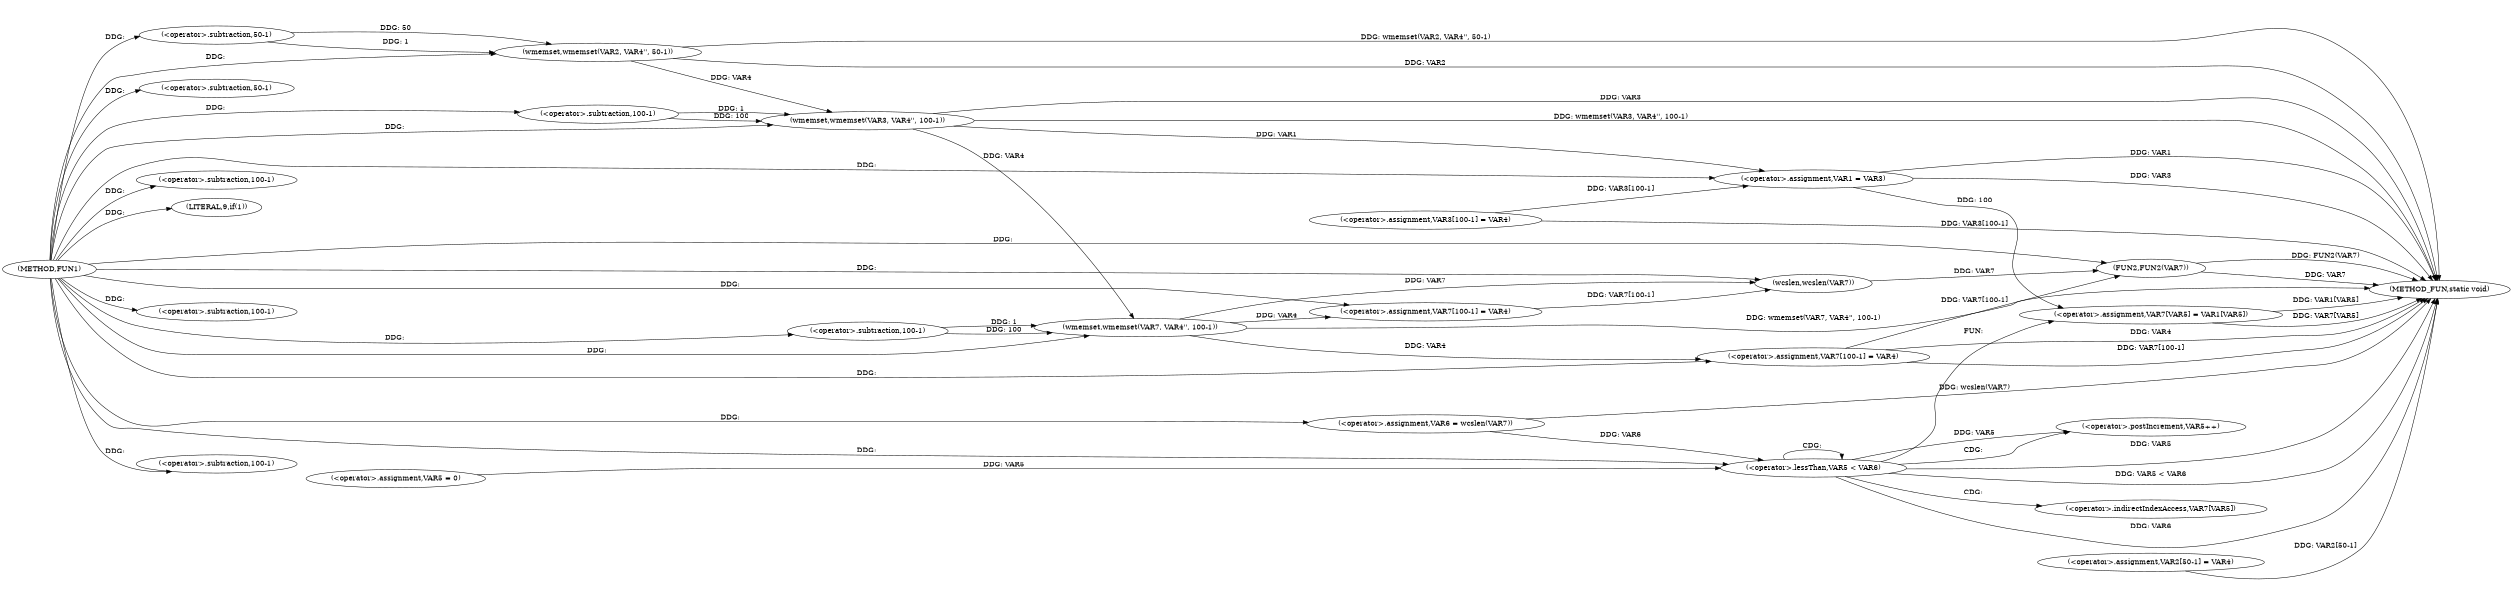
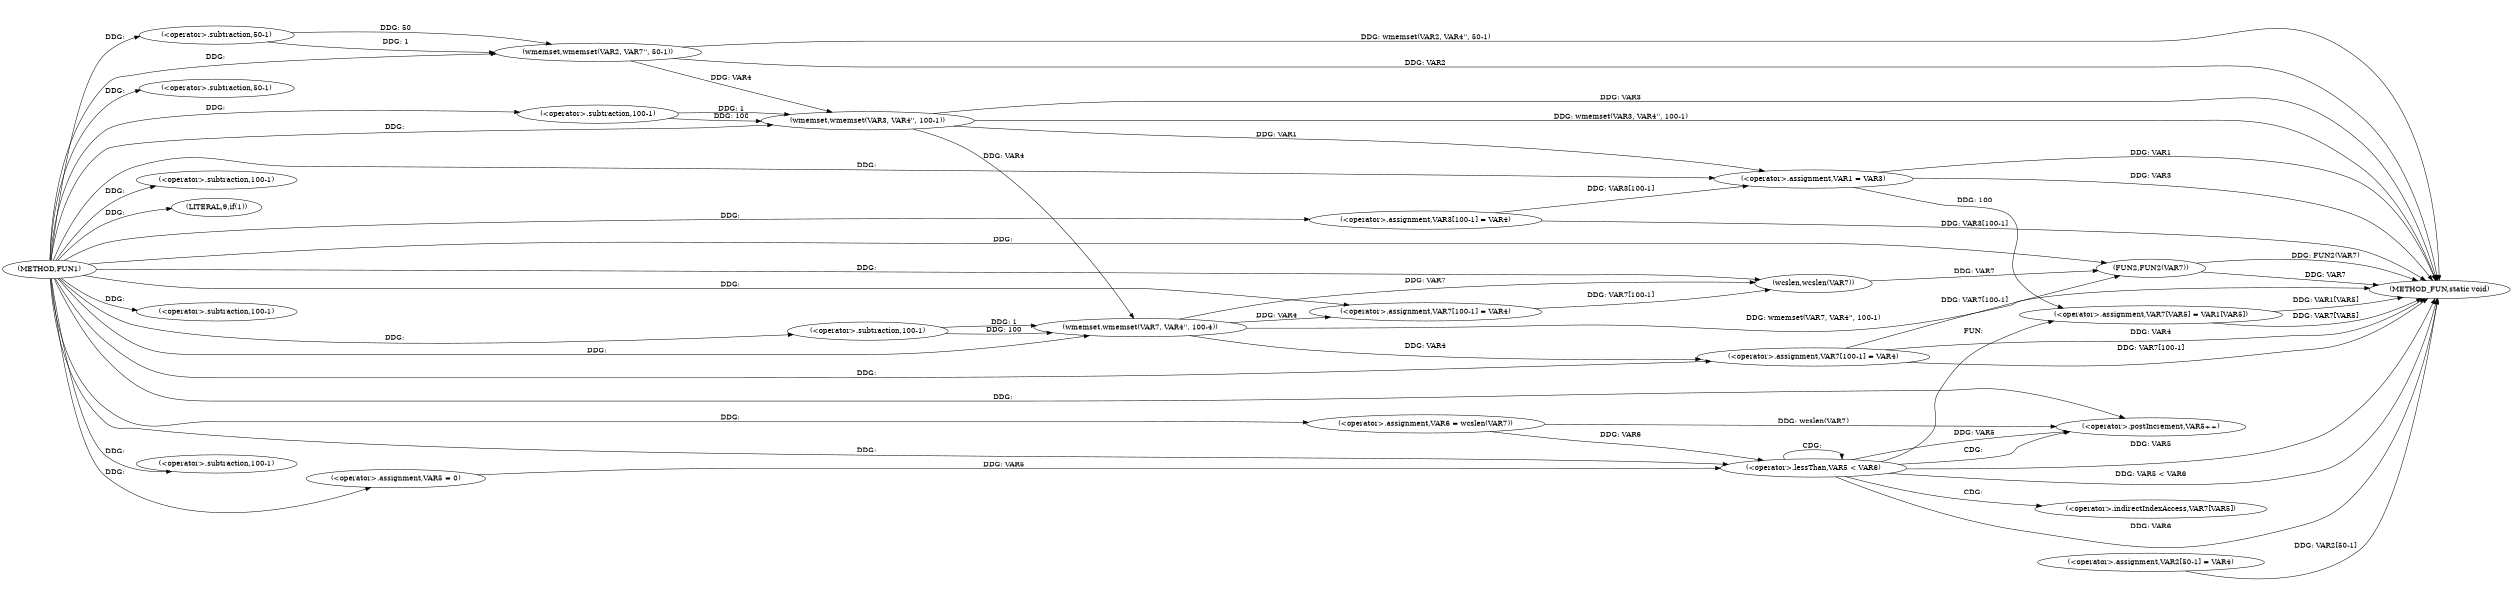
(598, 52) -> (598, 52)
none -> (682, 220)
(1140, 328) -> (1140, 328)
(1986, 393) -> (1798, 425)
none -> (1060, 401)
none -> (132, 493)
